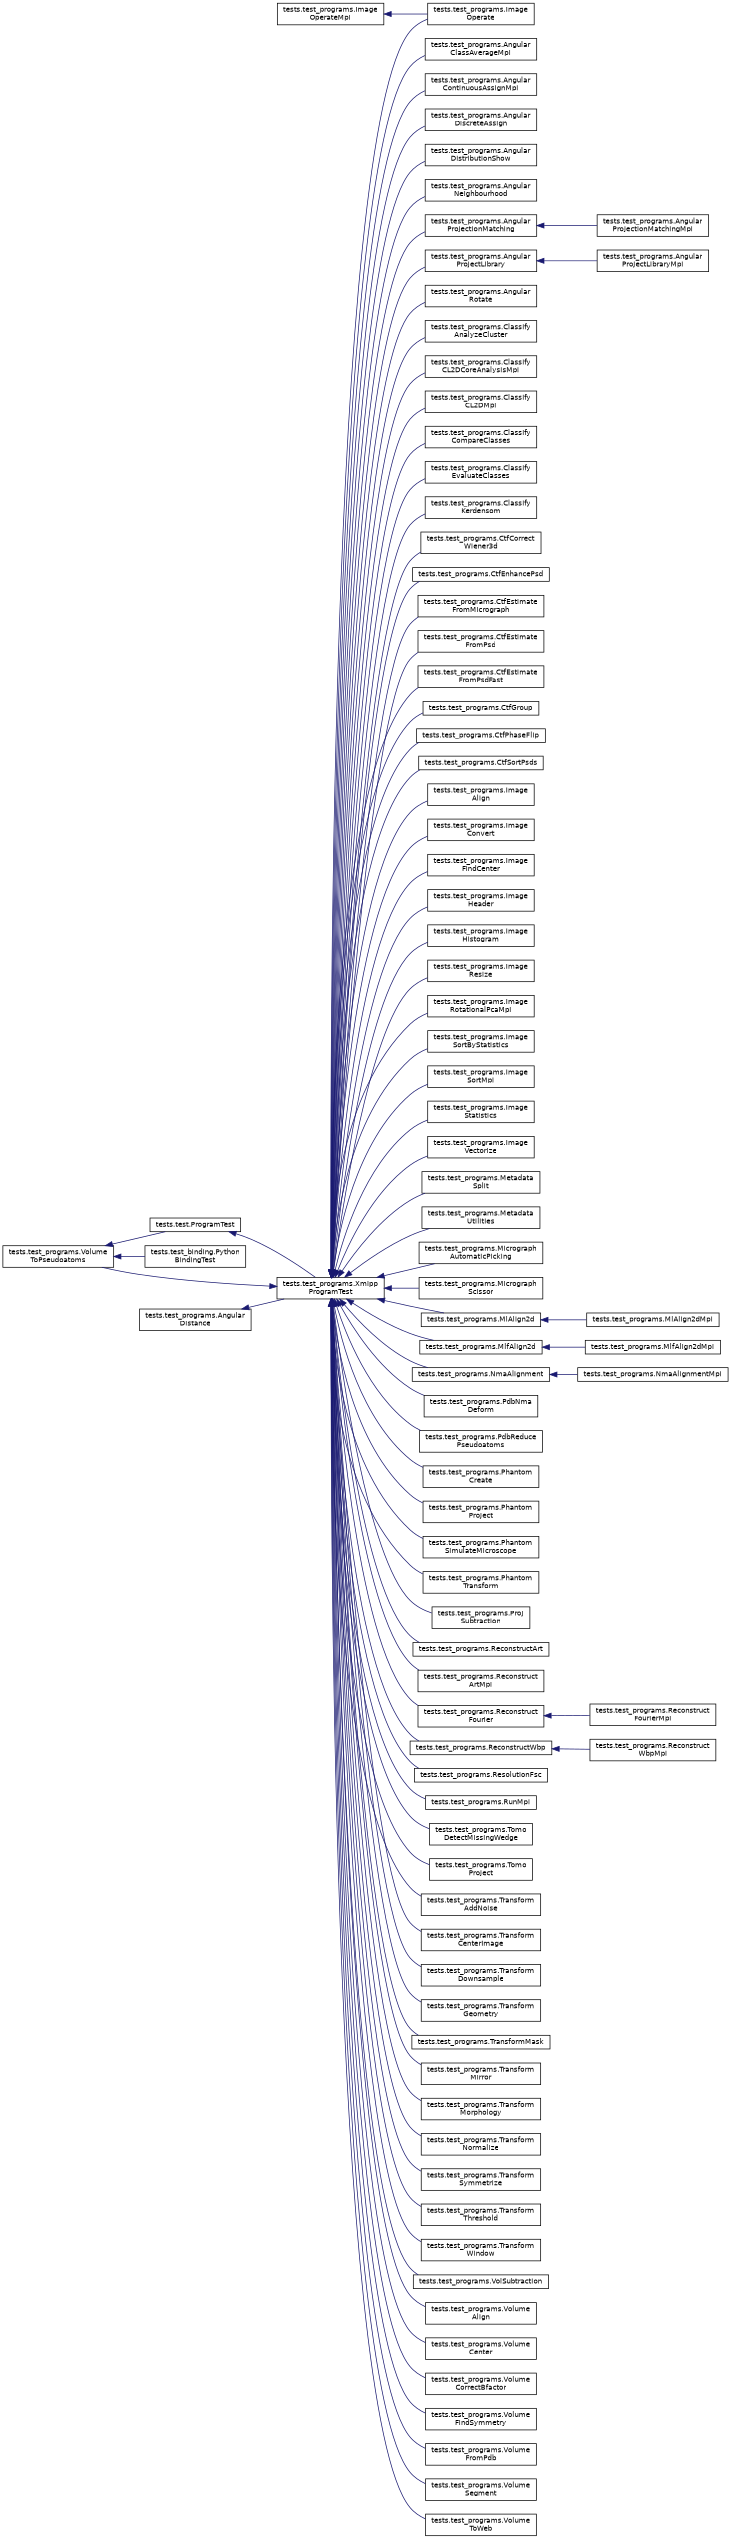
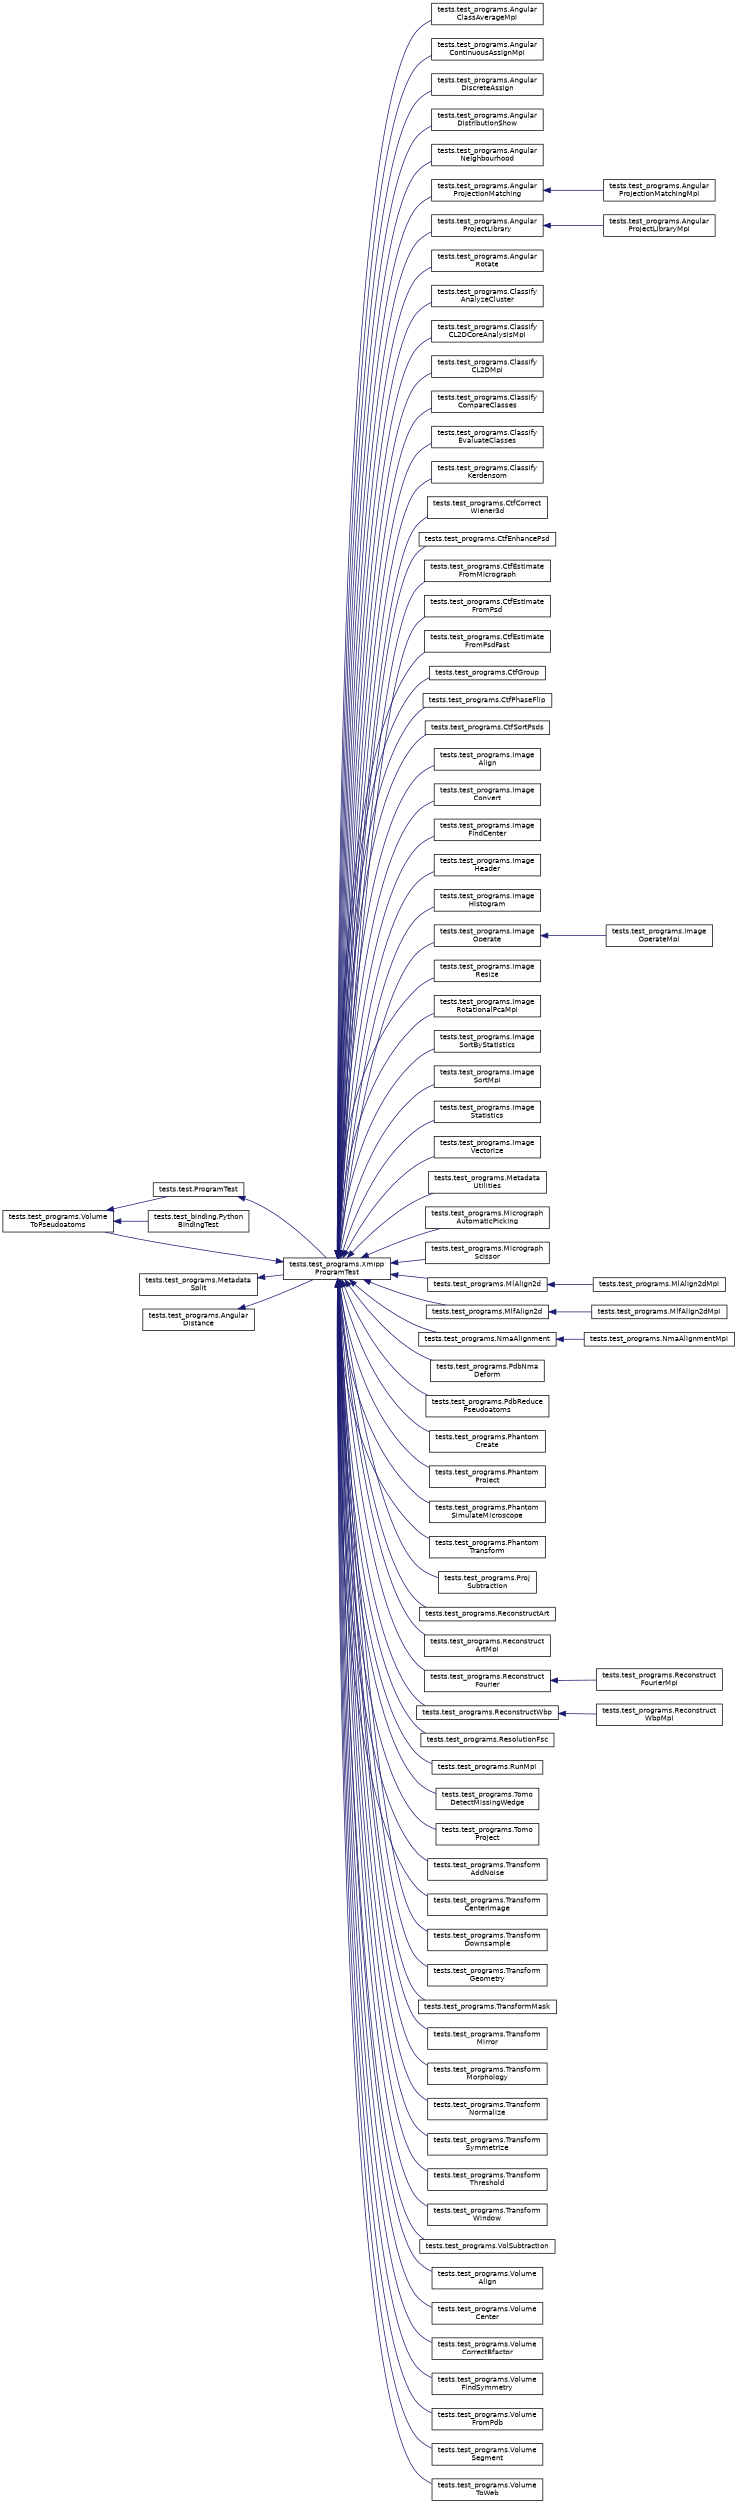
(409, 14) -> (577, 936)
(378, 1226) -> (274, 1276)
